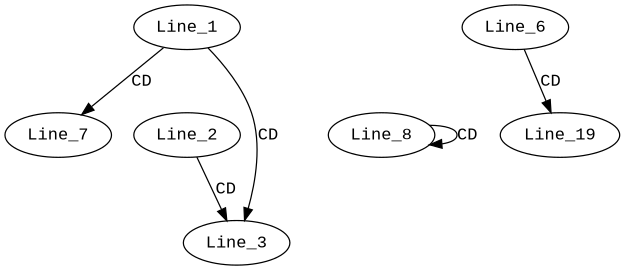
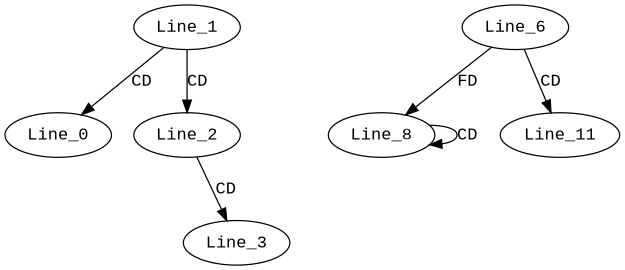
none -> (454, 77)
(254, 122) -> (187, 75)
(58, 135) -> (58, 135)
(560, 135) -> (560, 135)
